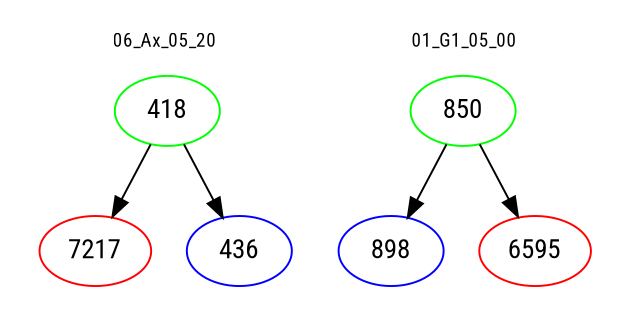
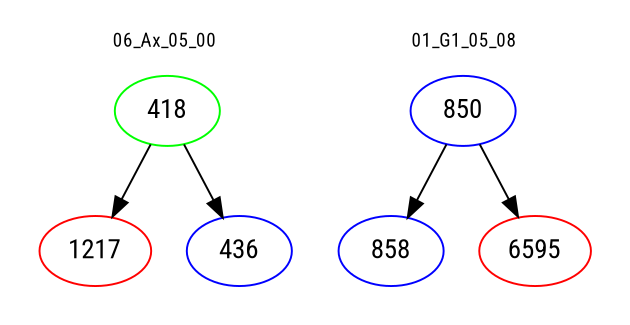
(165, 42) -> (165, 42)
(465, 42) -> (465, 42)
(463, 111) -> (463, 111)
(95, 251) -> (95, 251)
(391, 251) -> (391, 251)
